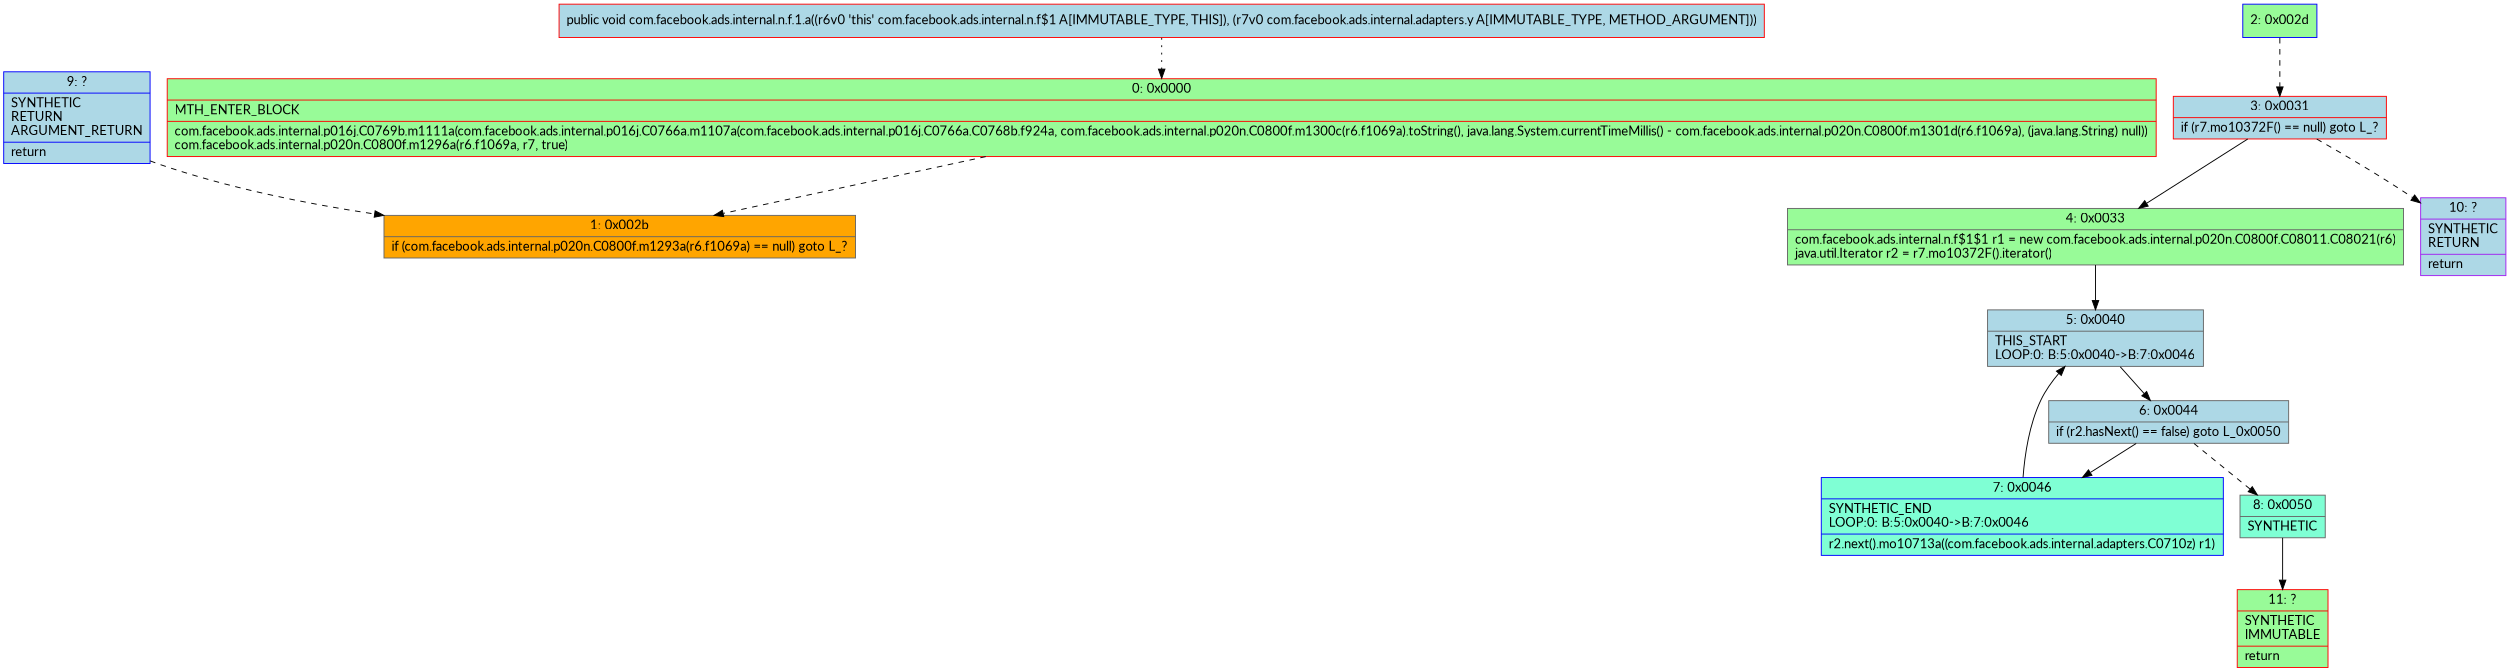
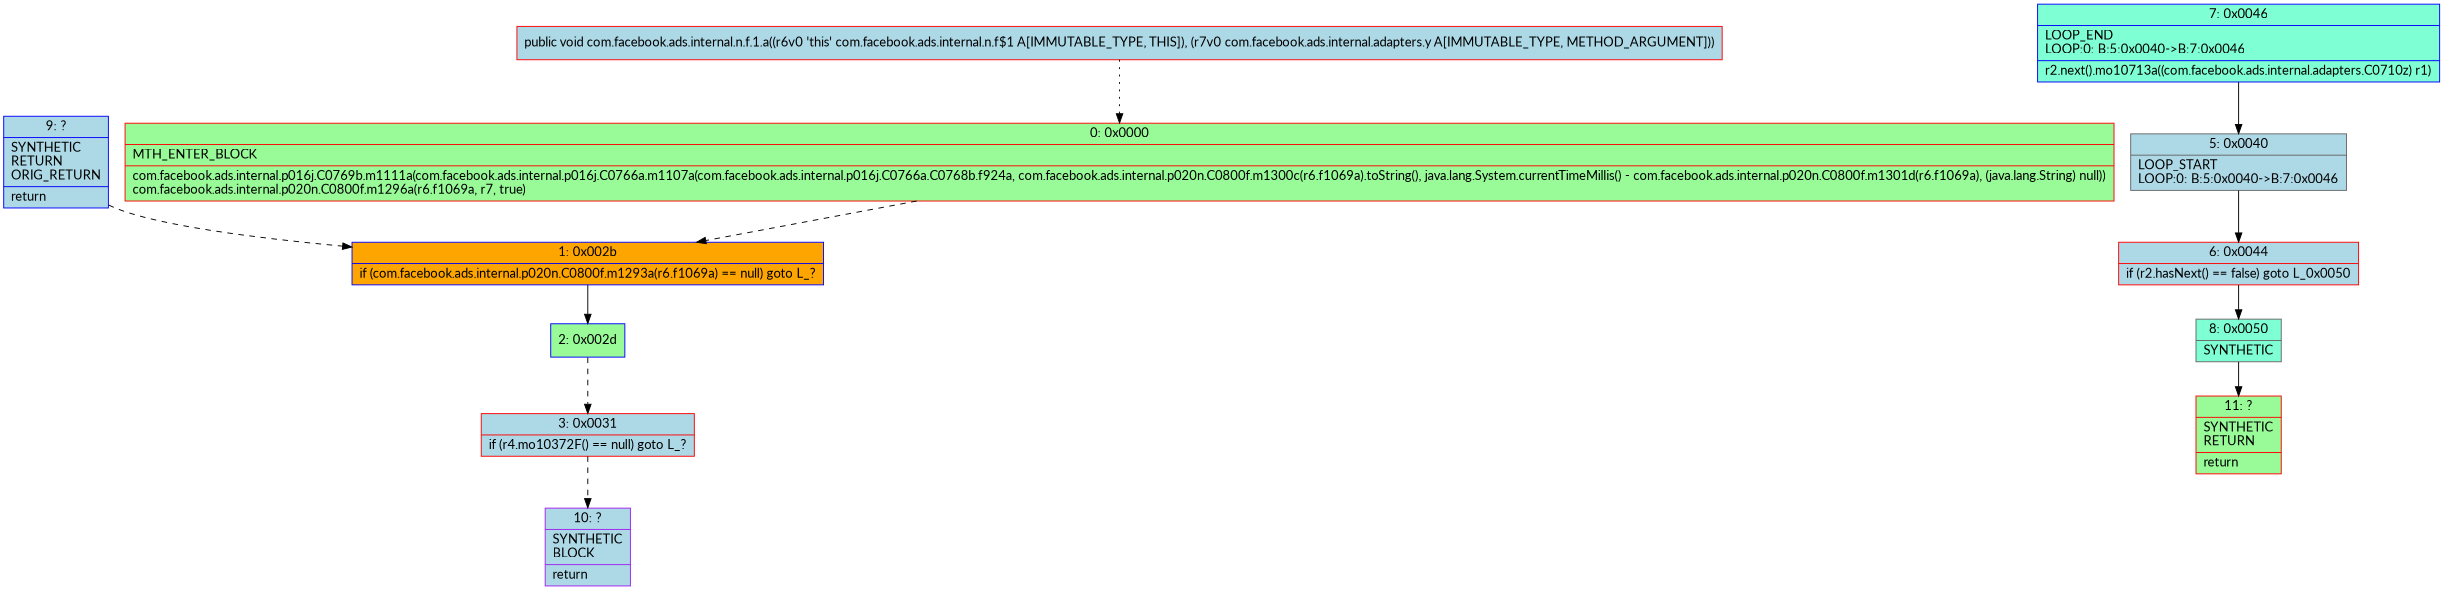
(2280, 128) -> (588, 445)
(77, 131) -> (56, 176)
(620, 237) -> (588, 264)
(2095, 237) -> none
(2454, 243) -> (574, 554)
none -> (588, 300)
(2032, 341) -> (2178, 165)
(2169, 422) -> (2239, 264)
(2113, 458) -> none
(2222, 466) -> (2239, 297)
(1881, 509) -> (2079, 36)
(2283, 635) -> (2229, 441)
